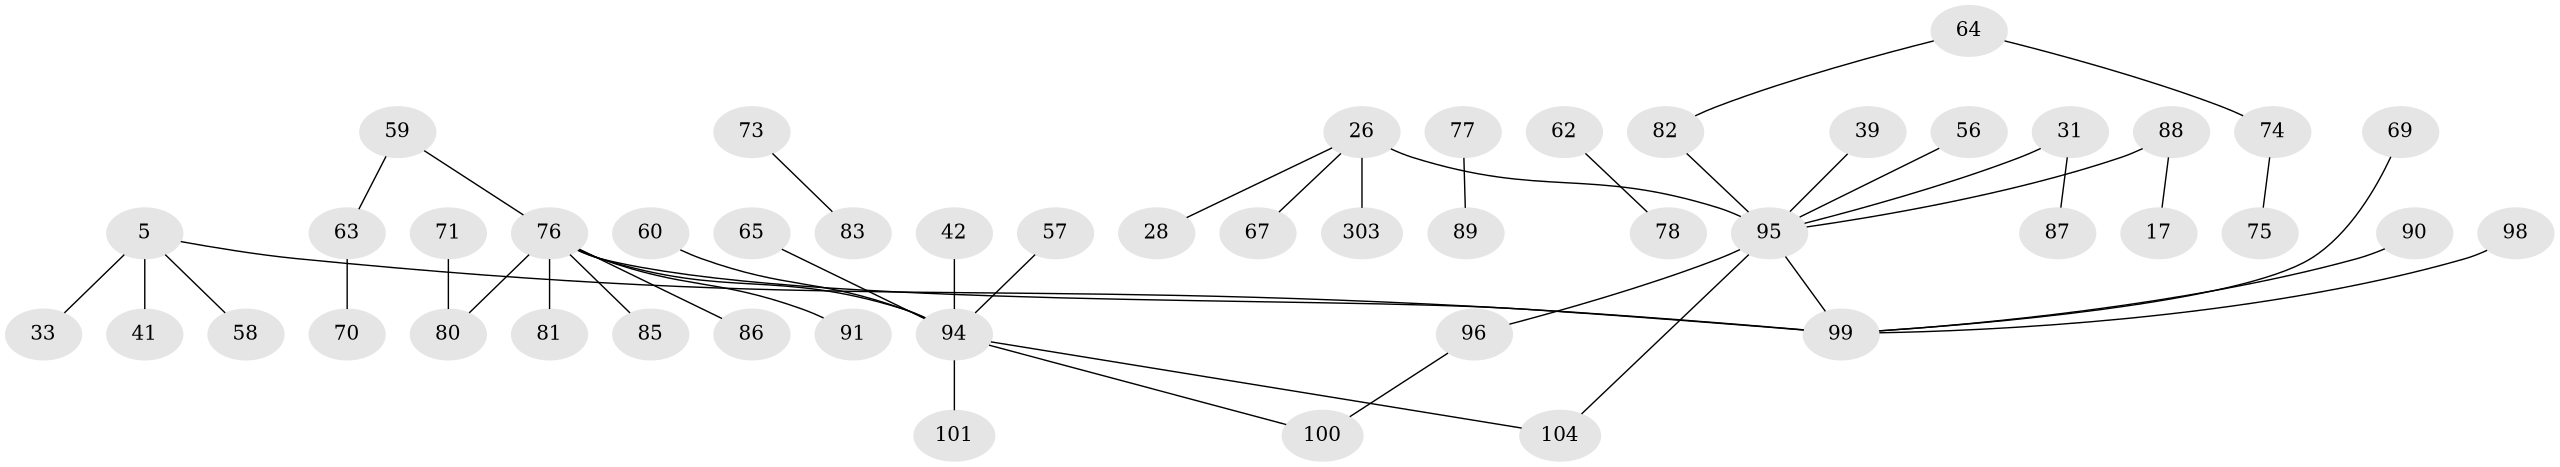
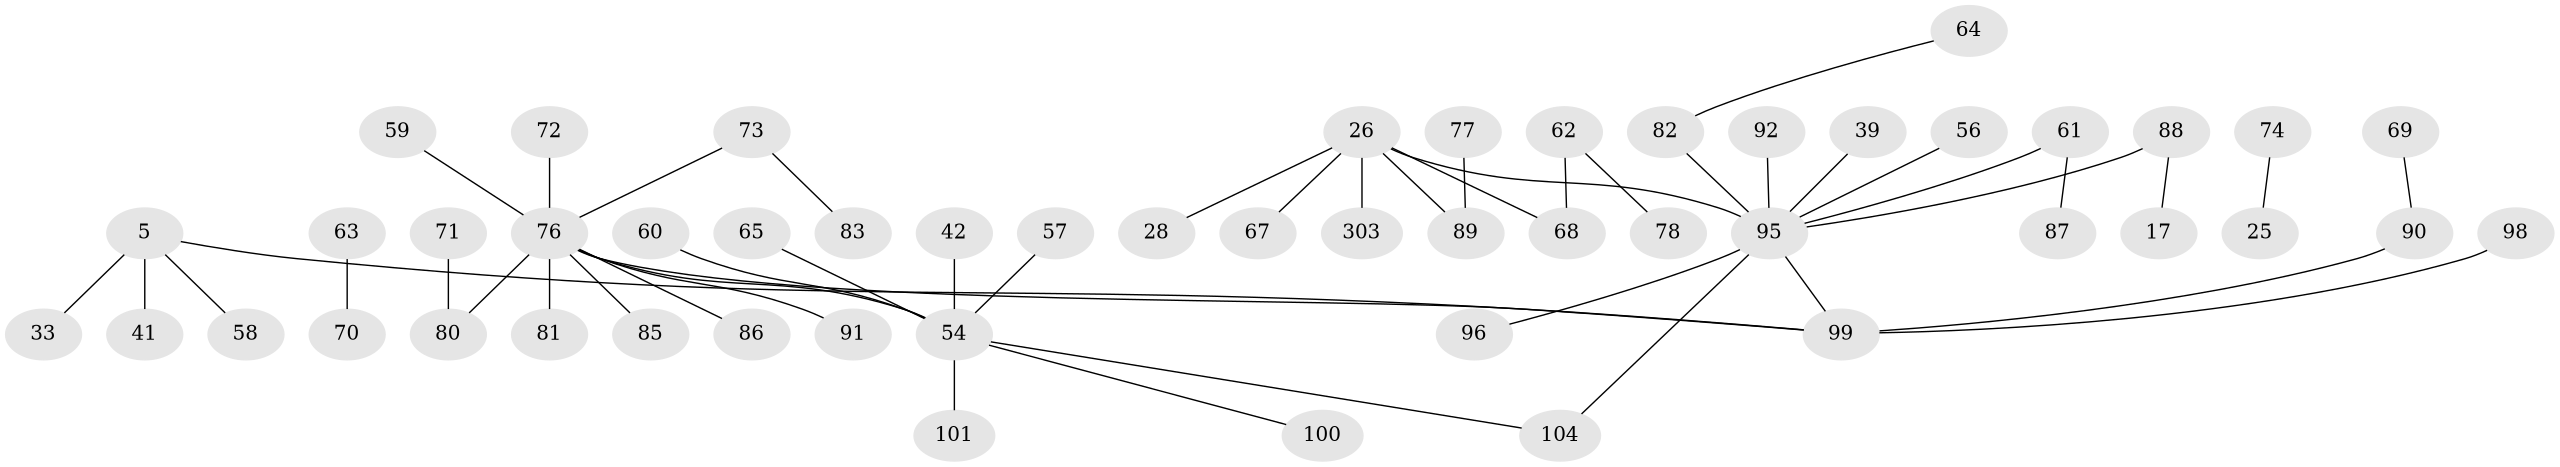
(2125, 74) -> none
none -> (550, 132)
none -> (1767, 132)
(2070, 132) -> (2070, 132)
(372, 183) -> none
none -> (651, 183)
none -> (1414, 183)
none -> (1567, 233)
(2260, 233) -> (2260, 233)
(2300, 263) -> (2408, 182)
(954, 335) -> (954, 335)
(1399, 385) -> none
